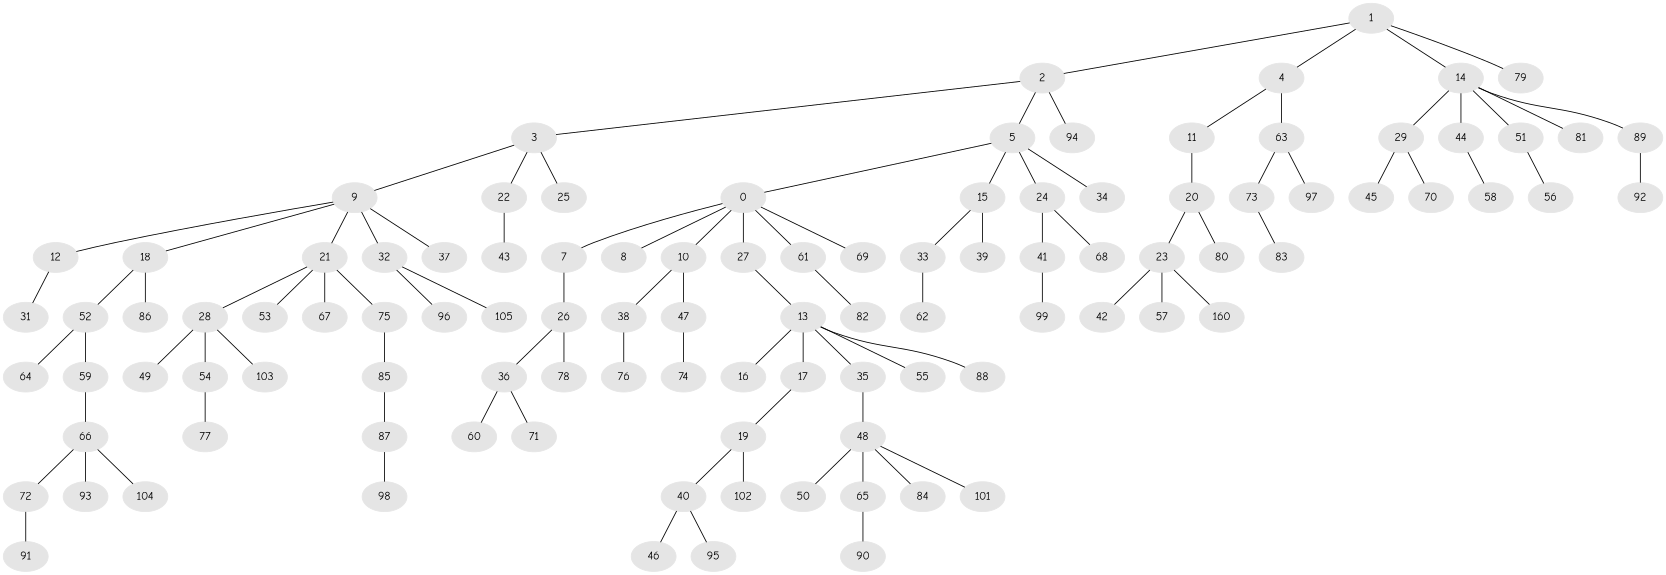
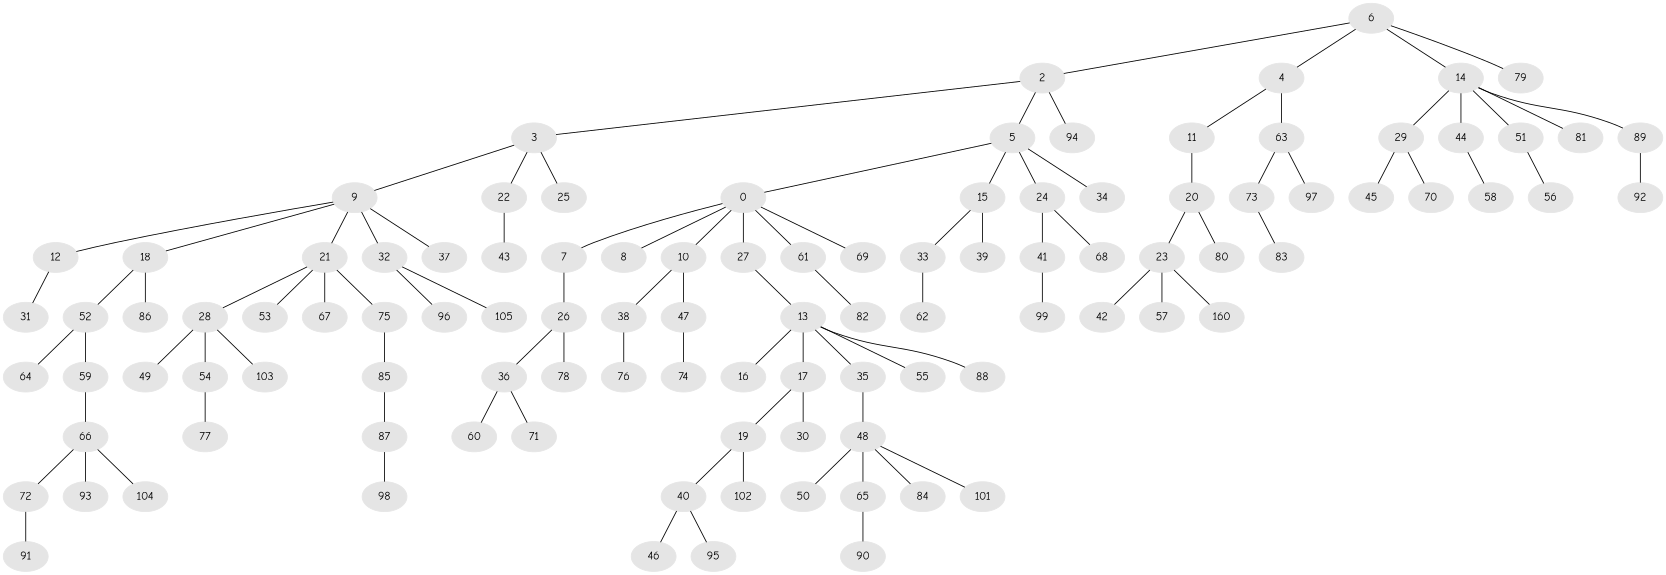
(1371, 18) -> (1371, 18)
none -> (803, 437)
